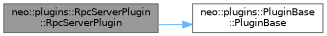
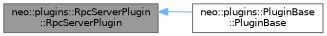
(170, 25) -> (180, 12)
